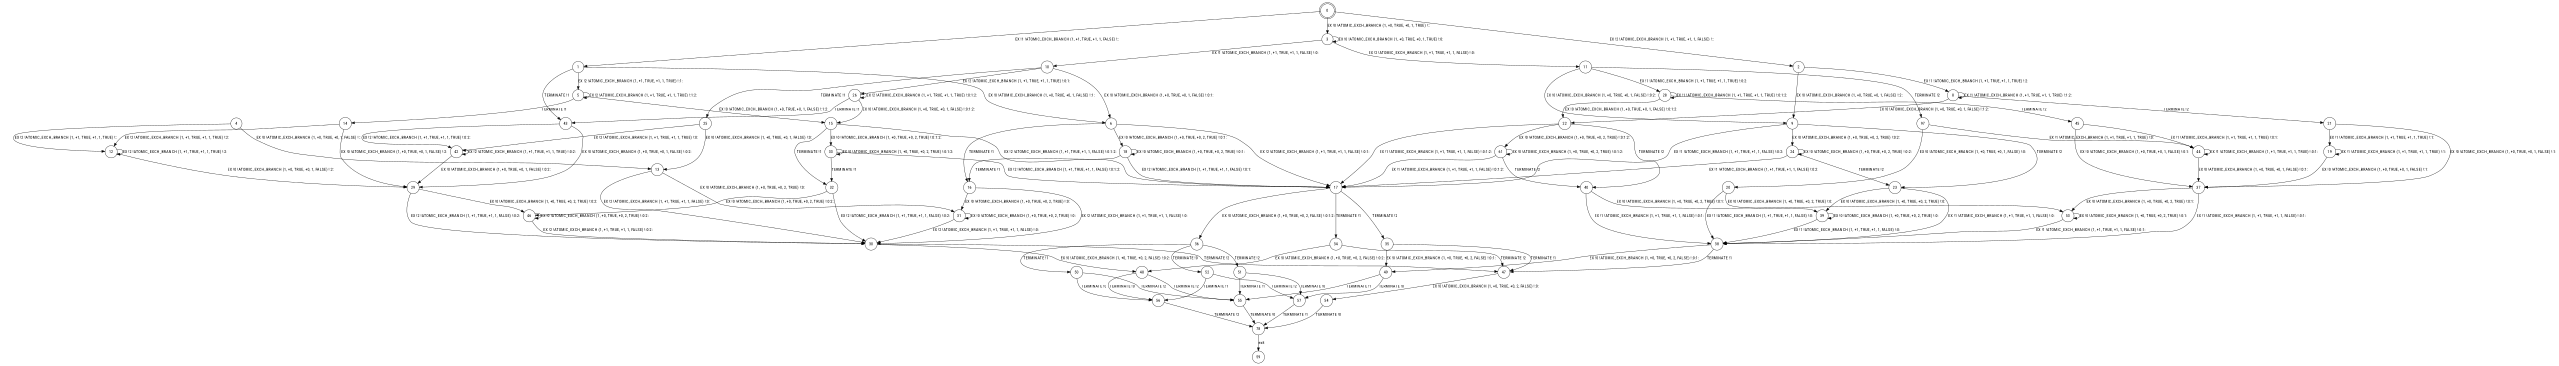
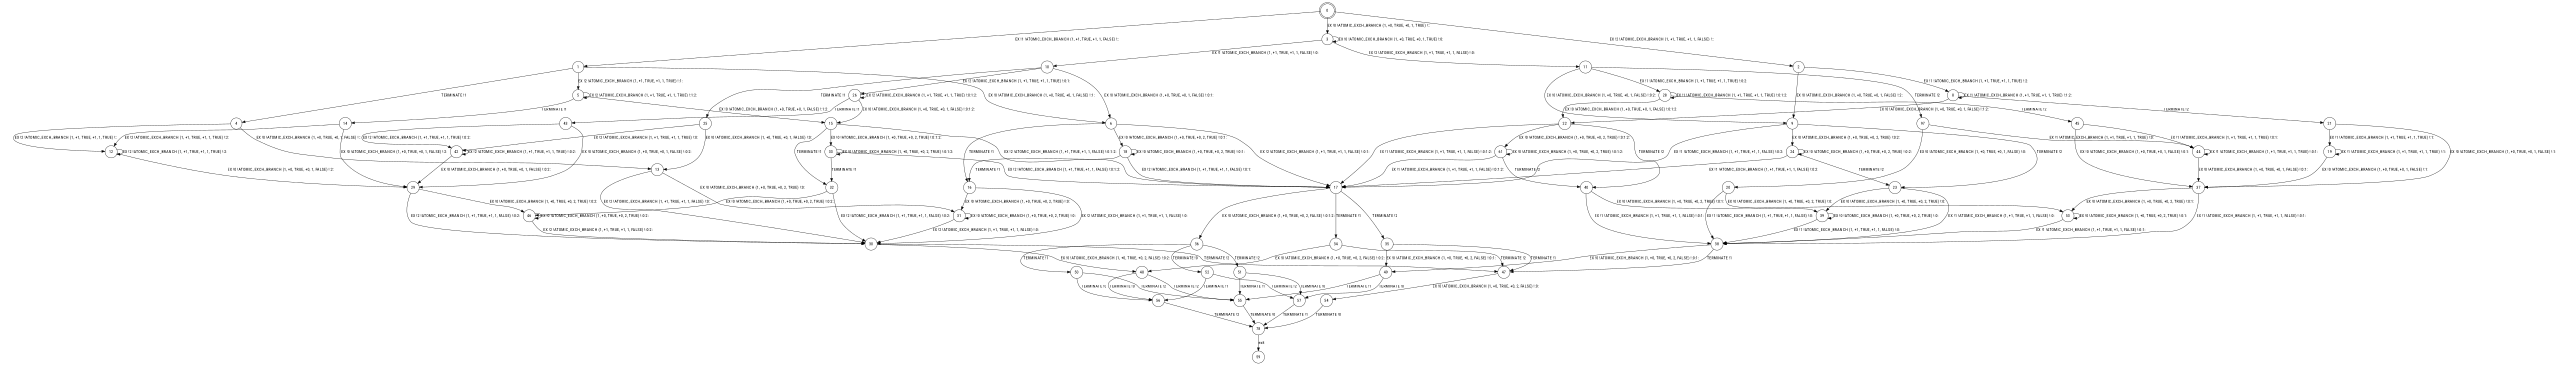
(545, 89) -> (409, 95)
